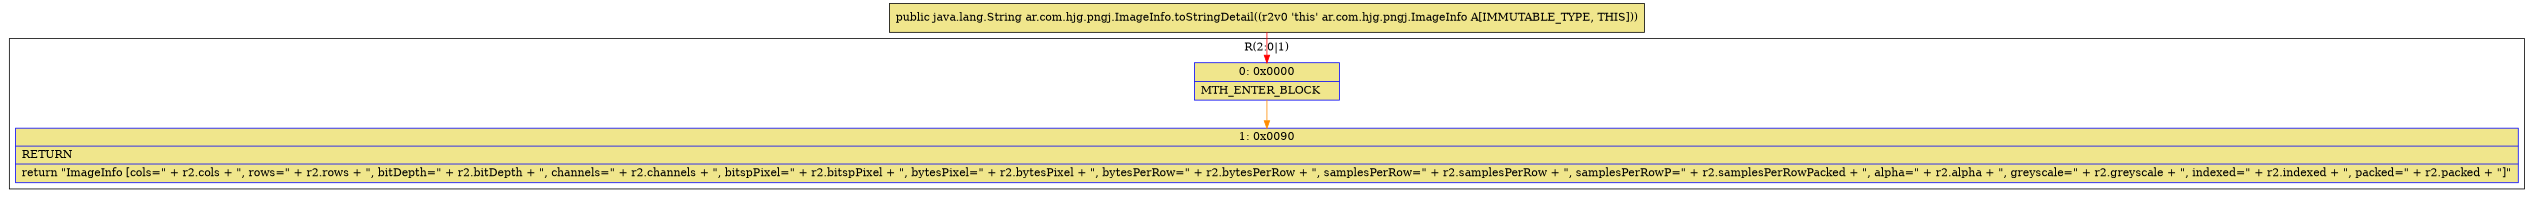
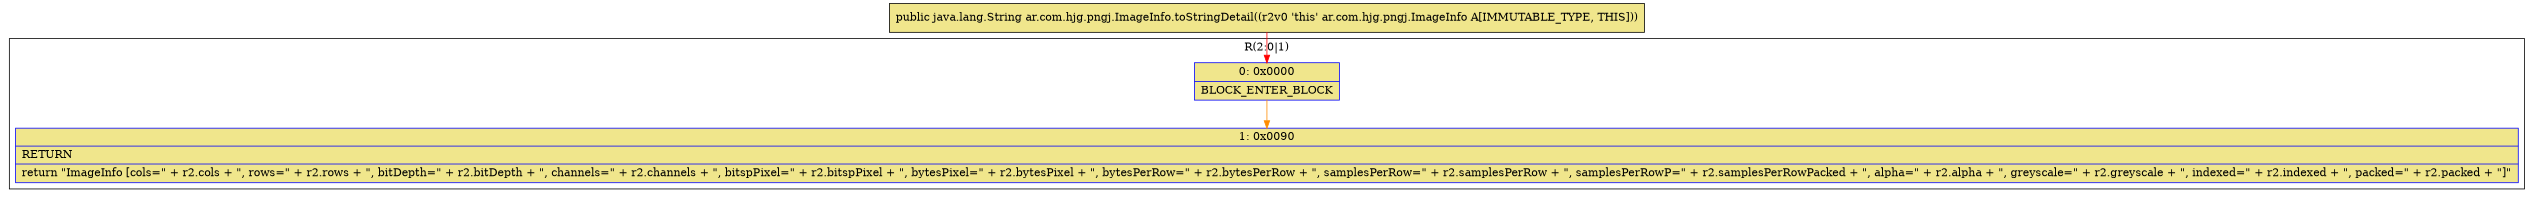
(1261, 90) -> (1267, 90)
